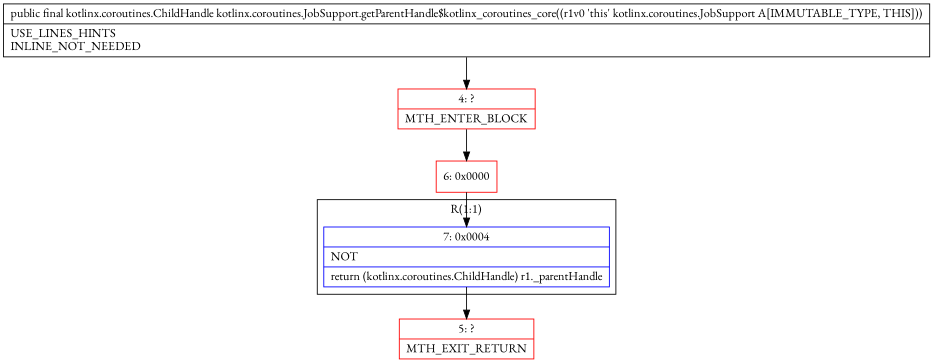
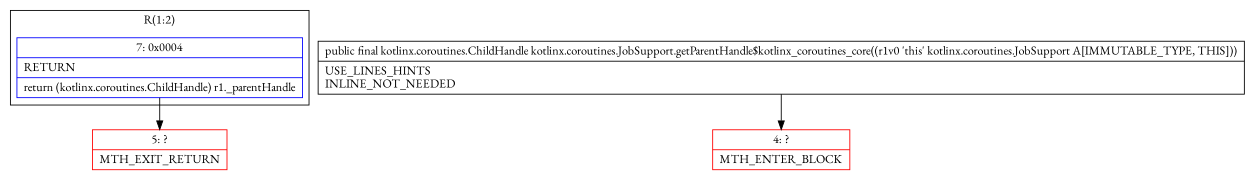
(467, 177) -> none
(467, 210) -> (160, 20)
(345, 257) -> (50, 67)
